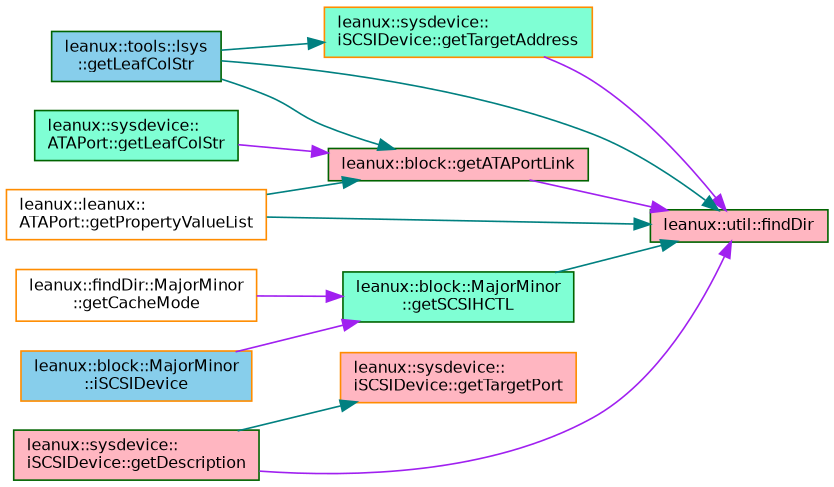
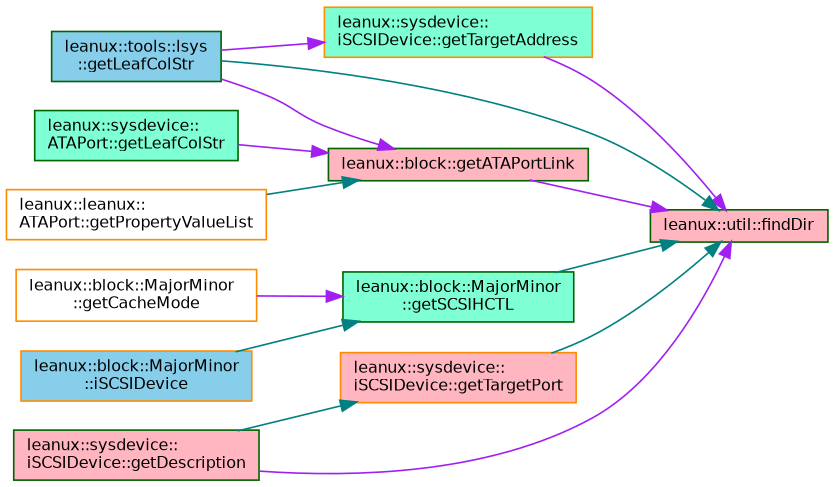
(265, 47) -> (265, 47)
(300, 113) -> (300, 113)
(450, 221) -> (635, 310)
(136, 295) -> (136, 295)
(289, 338) -> (289, 338)
